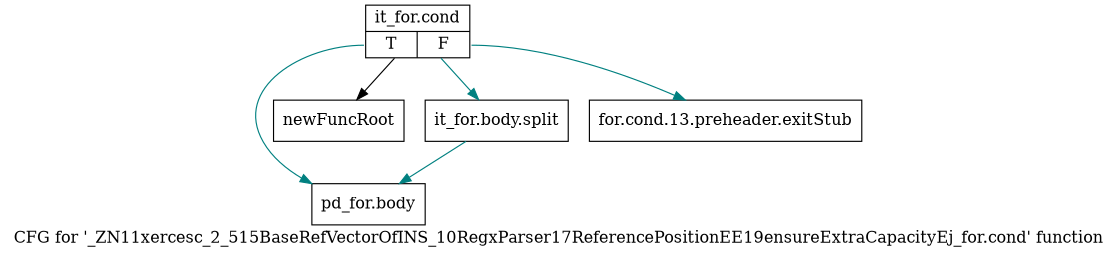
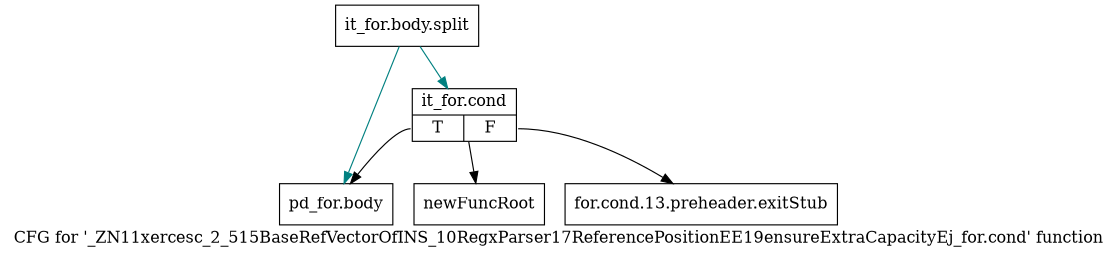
(575, 61) -> (593, 144)
(456, 75) -> (431, 63)
(265, 88) -> (381, 148)
